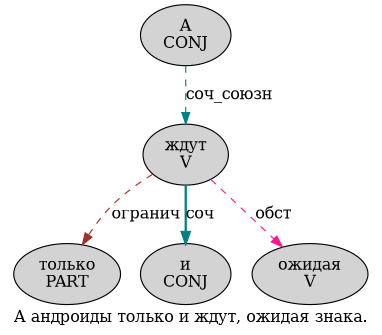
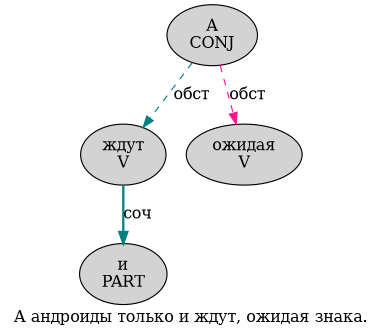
(229, 95) -> (192, 95)
(242, 209) -> (227, 89)
(67, 274) -> none
(186, 274) -> (123, 274)
